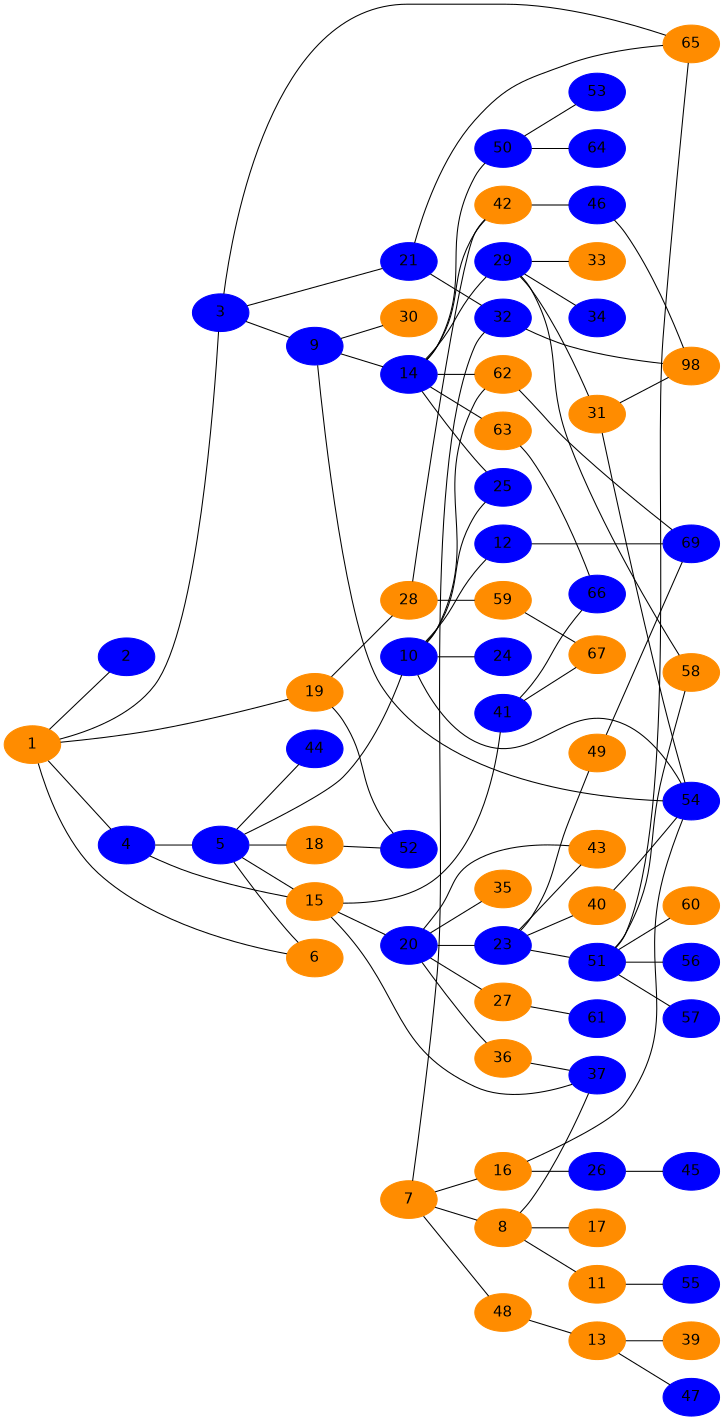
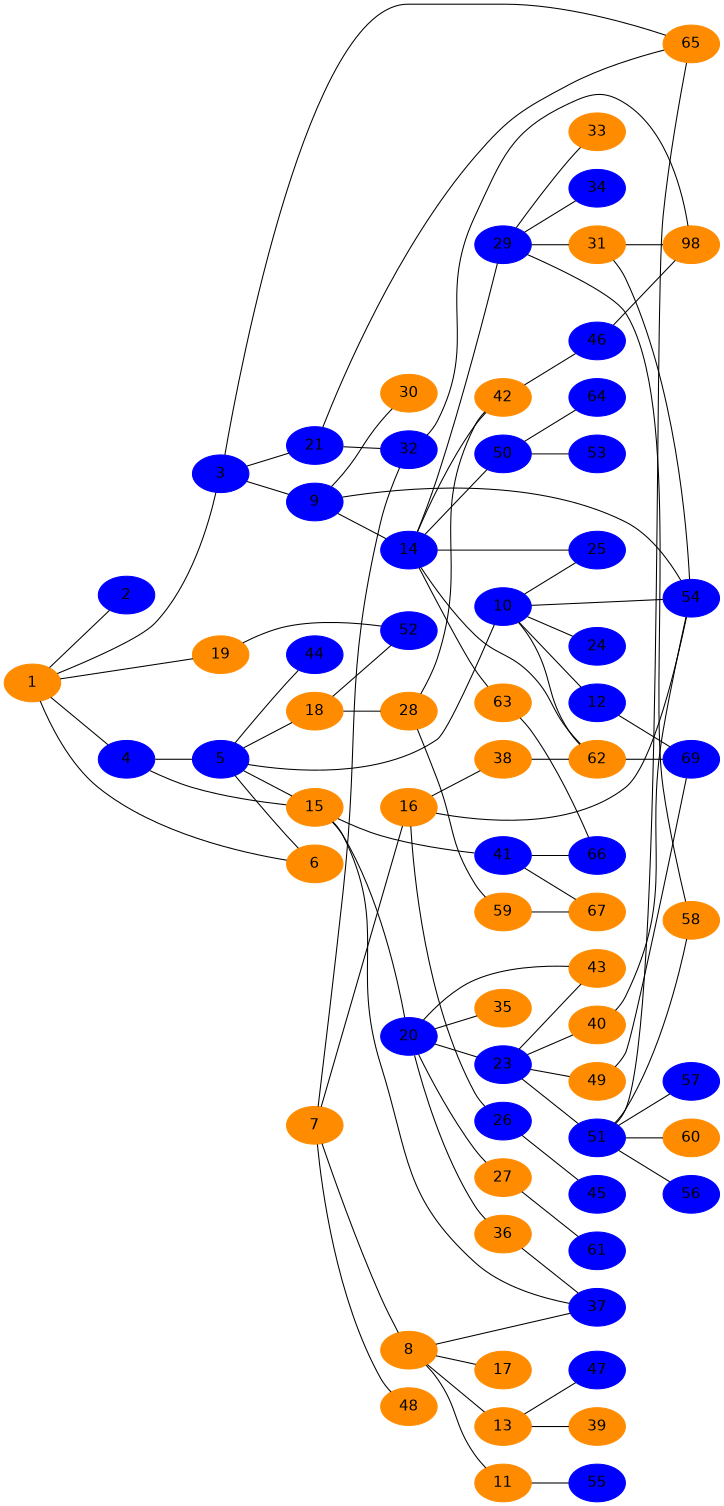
(359, 649) -> (362, 711)
none -> (503, 759)
(550, 1327) -> (456, 1388)
